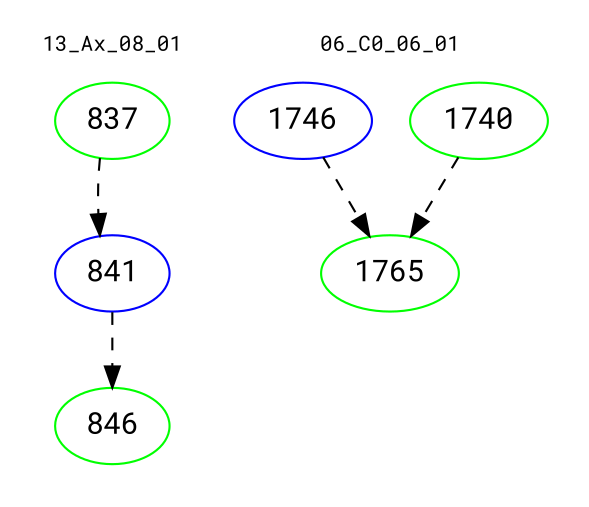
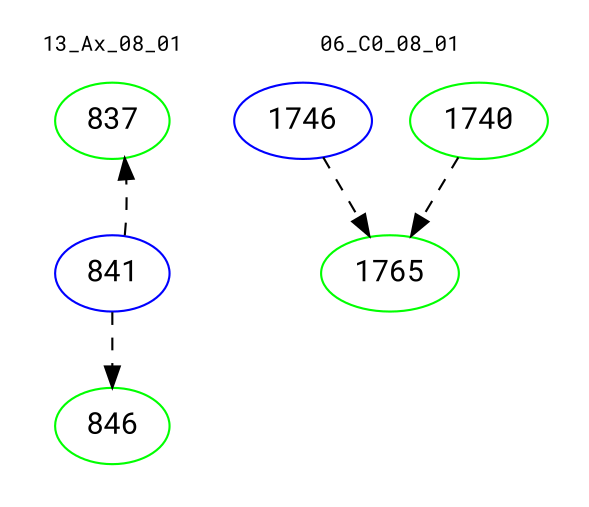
(391, 46) -> (391, 46)
(98, 186) -> (127, 208)
